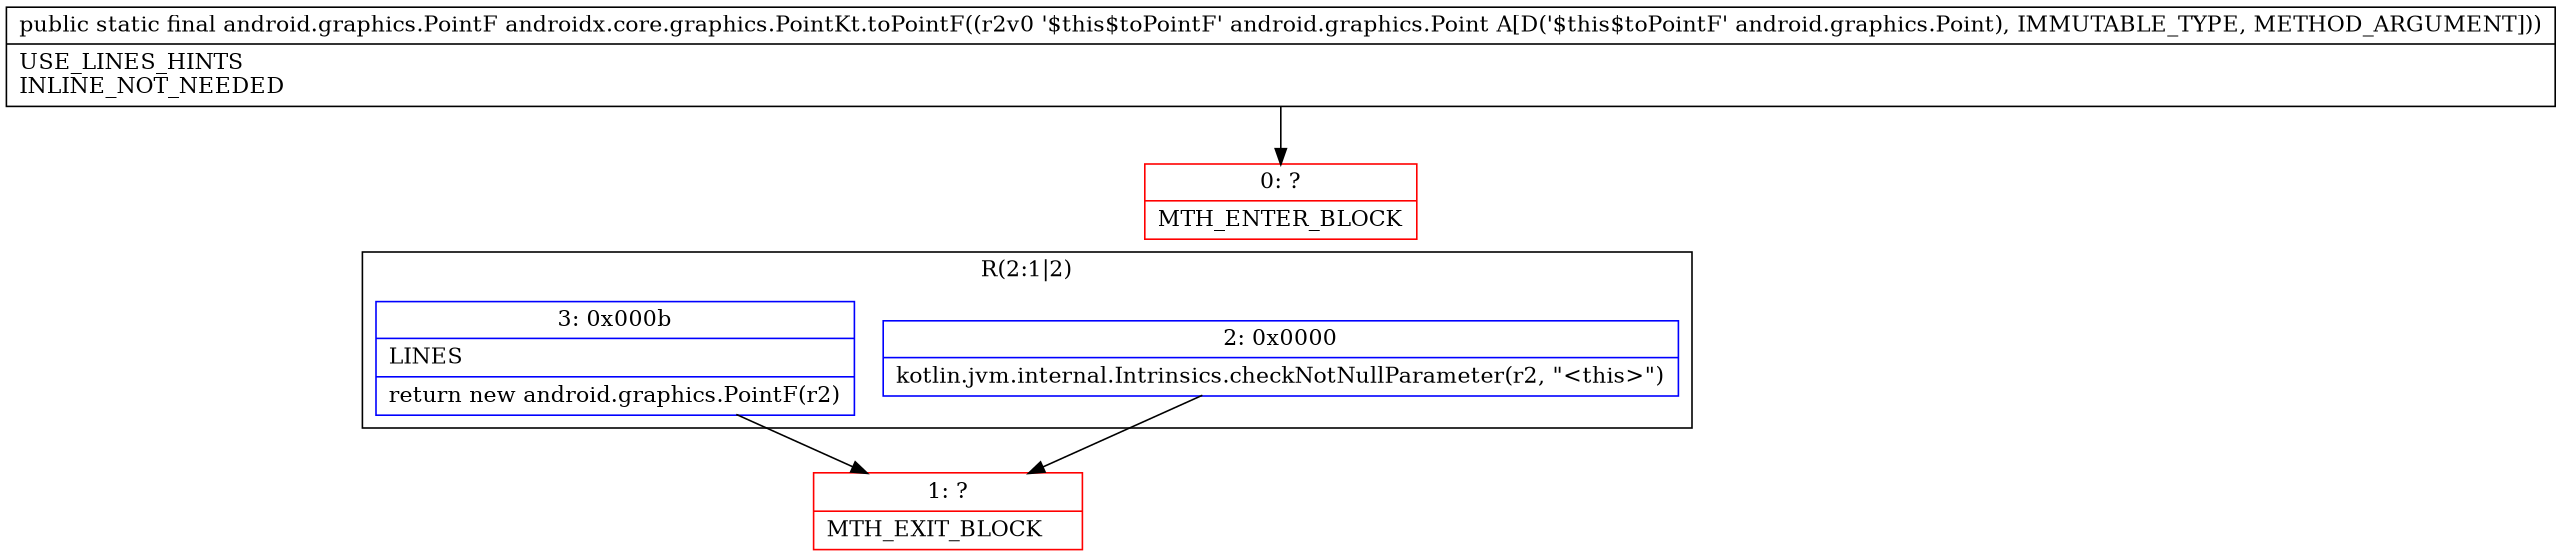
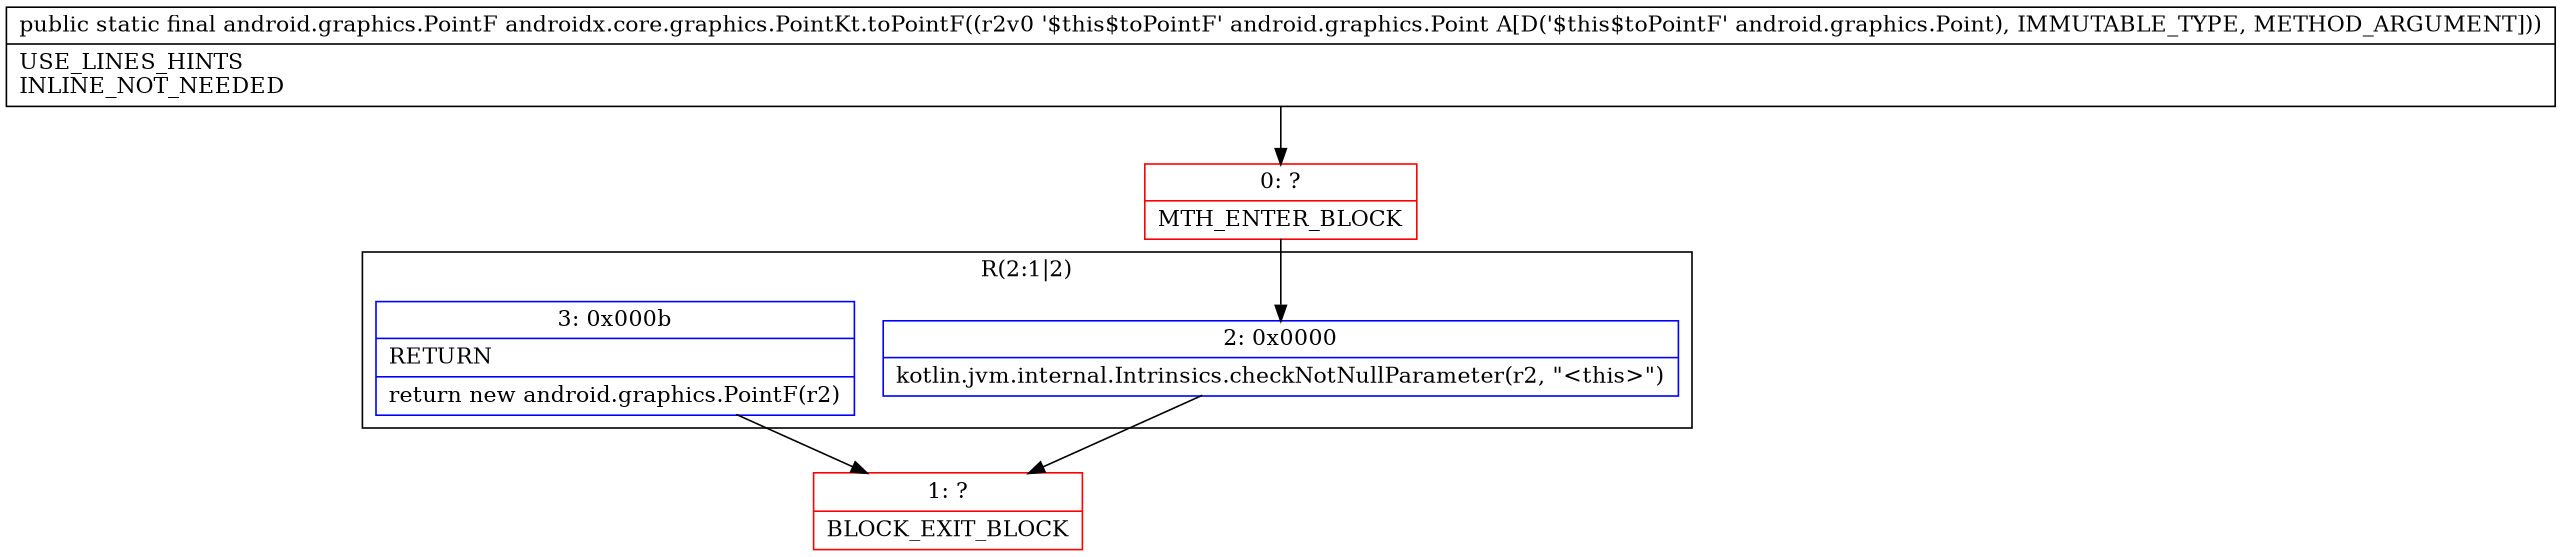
none -> (1281, 272)
(426, 357) -> (441, 357)
(935, 530) -> (948, 530)
